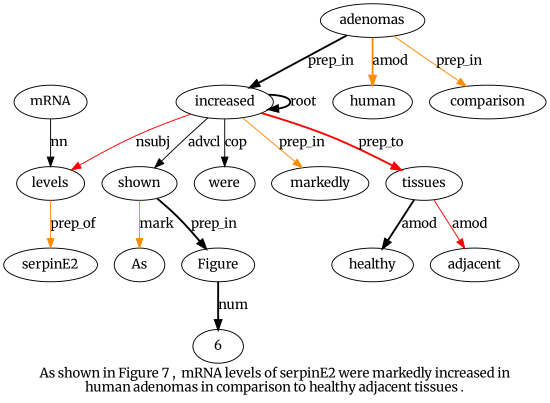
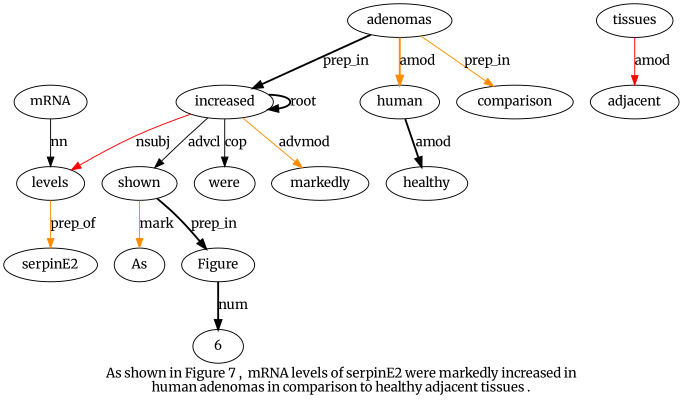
(328, 136) -> none
(302, 143) -> (305, 143)
(401, 220) -> (412, 138)
